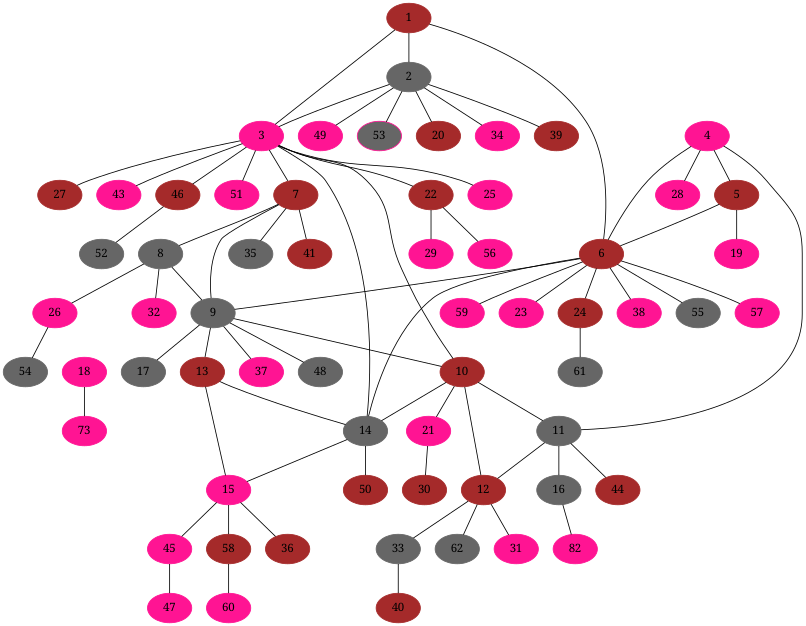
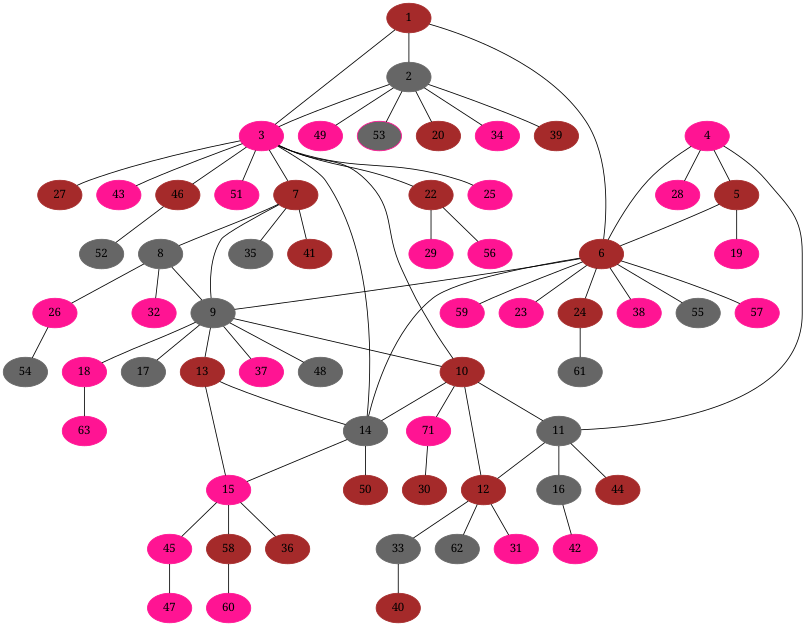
none -> (149, 343)
(84, 431) -> (84, 431)
(429, 431) -> (429, 431)
(575, 549) -> (575, 549)
